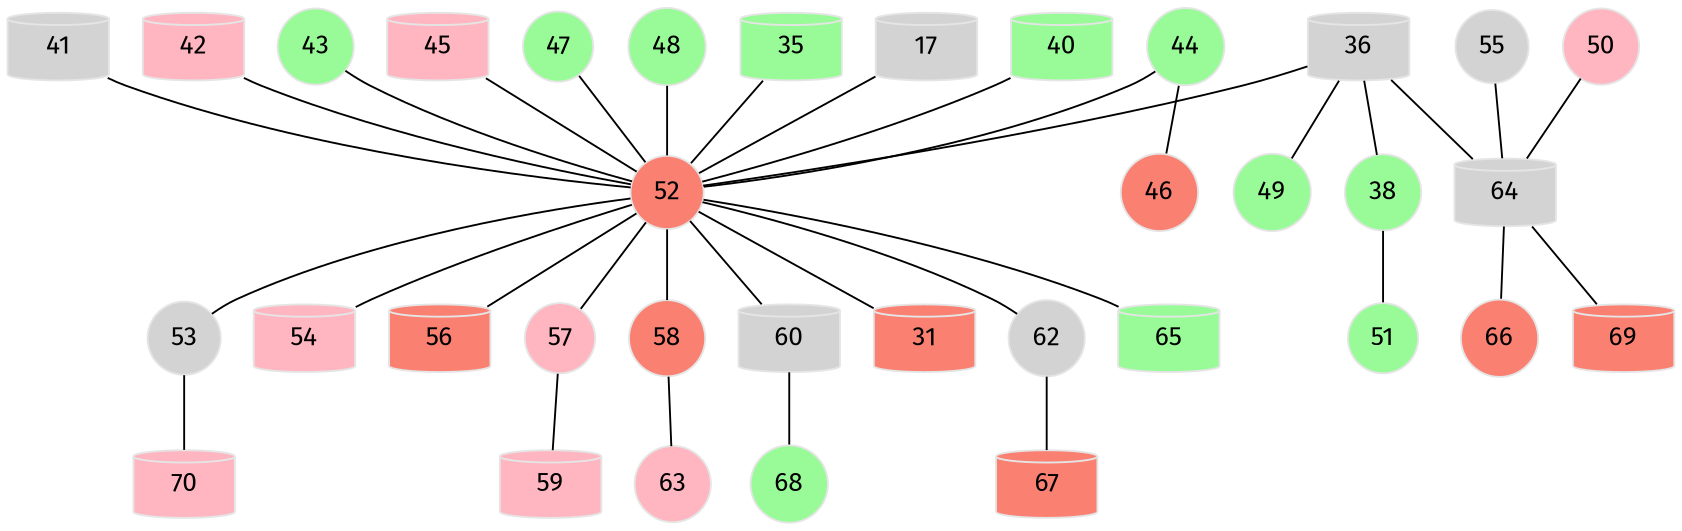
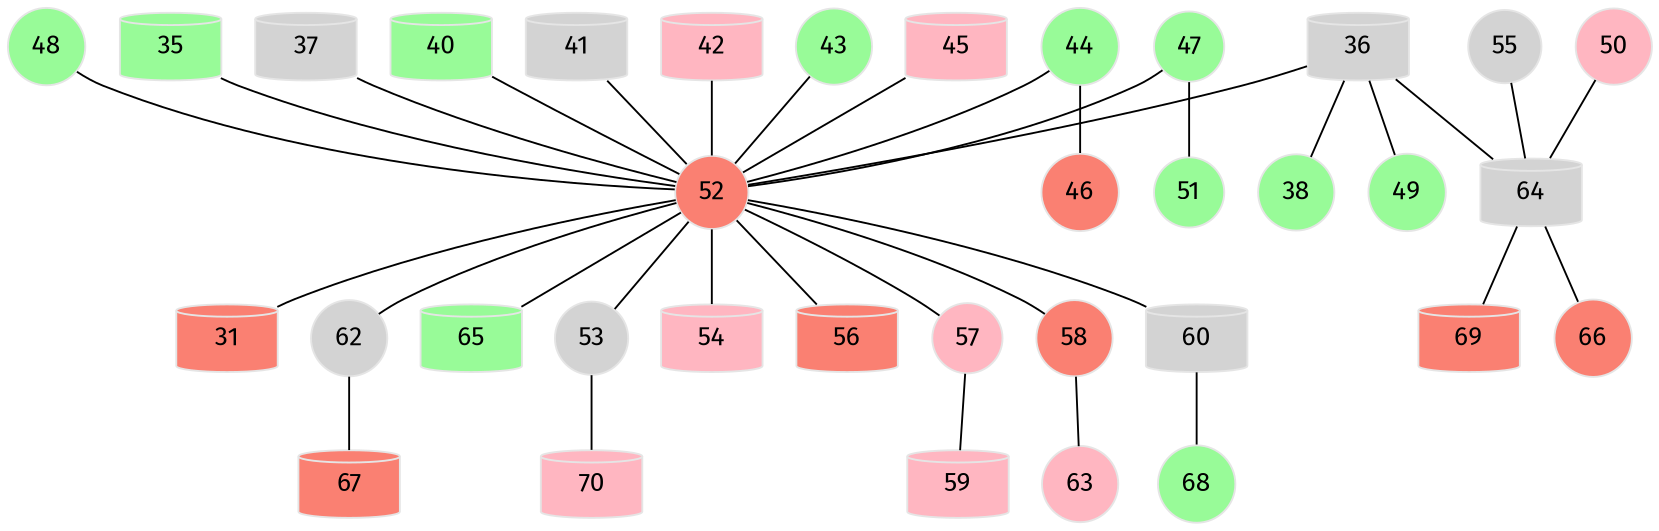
(926, 47) -> (306, 47)
(1383, 267) -> (1189, 119)
